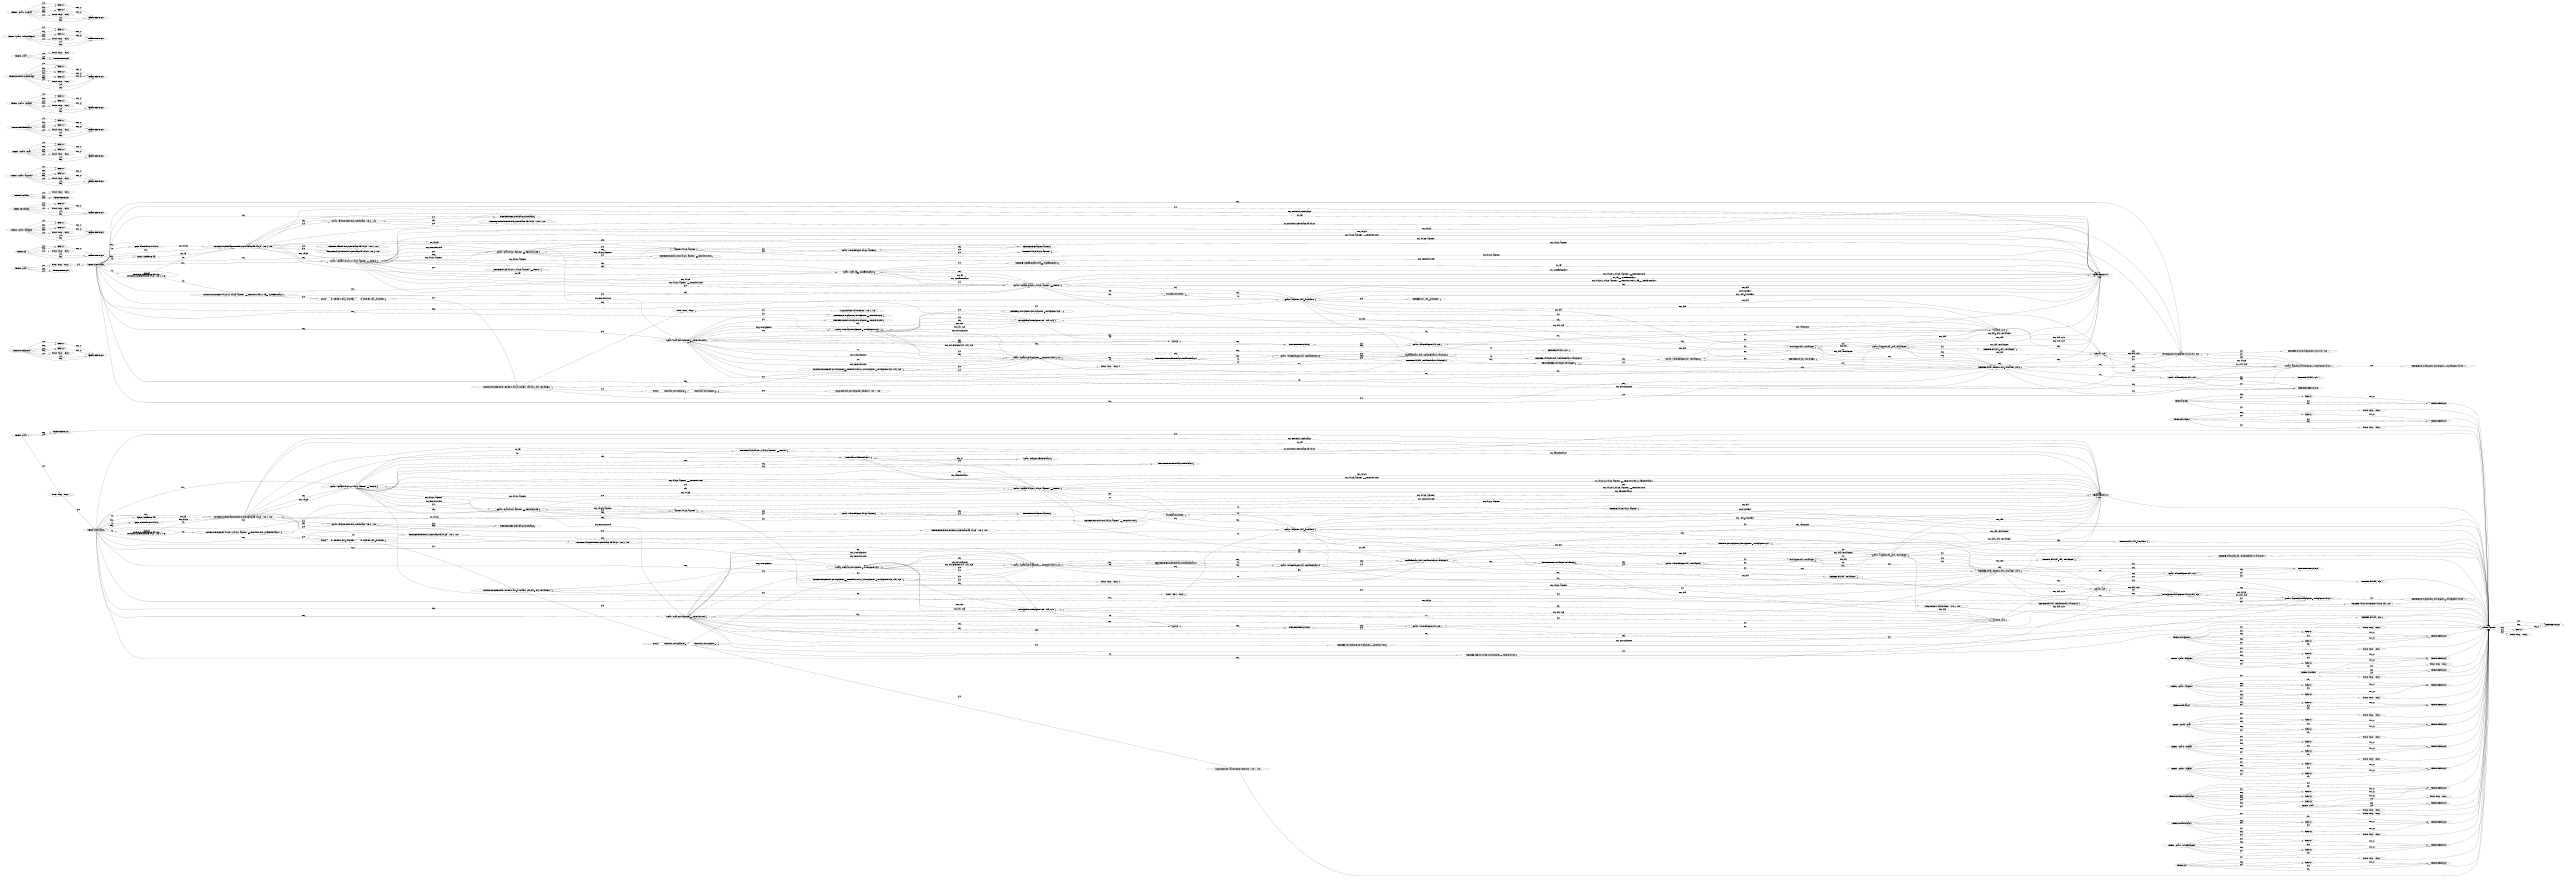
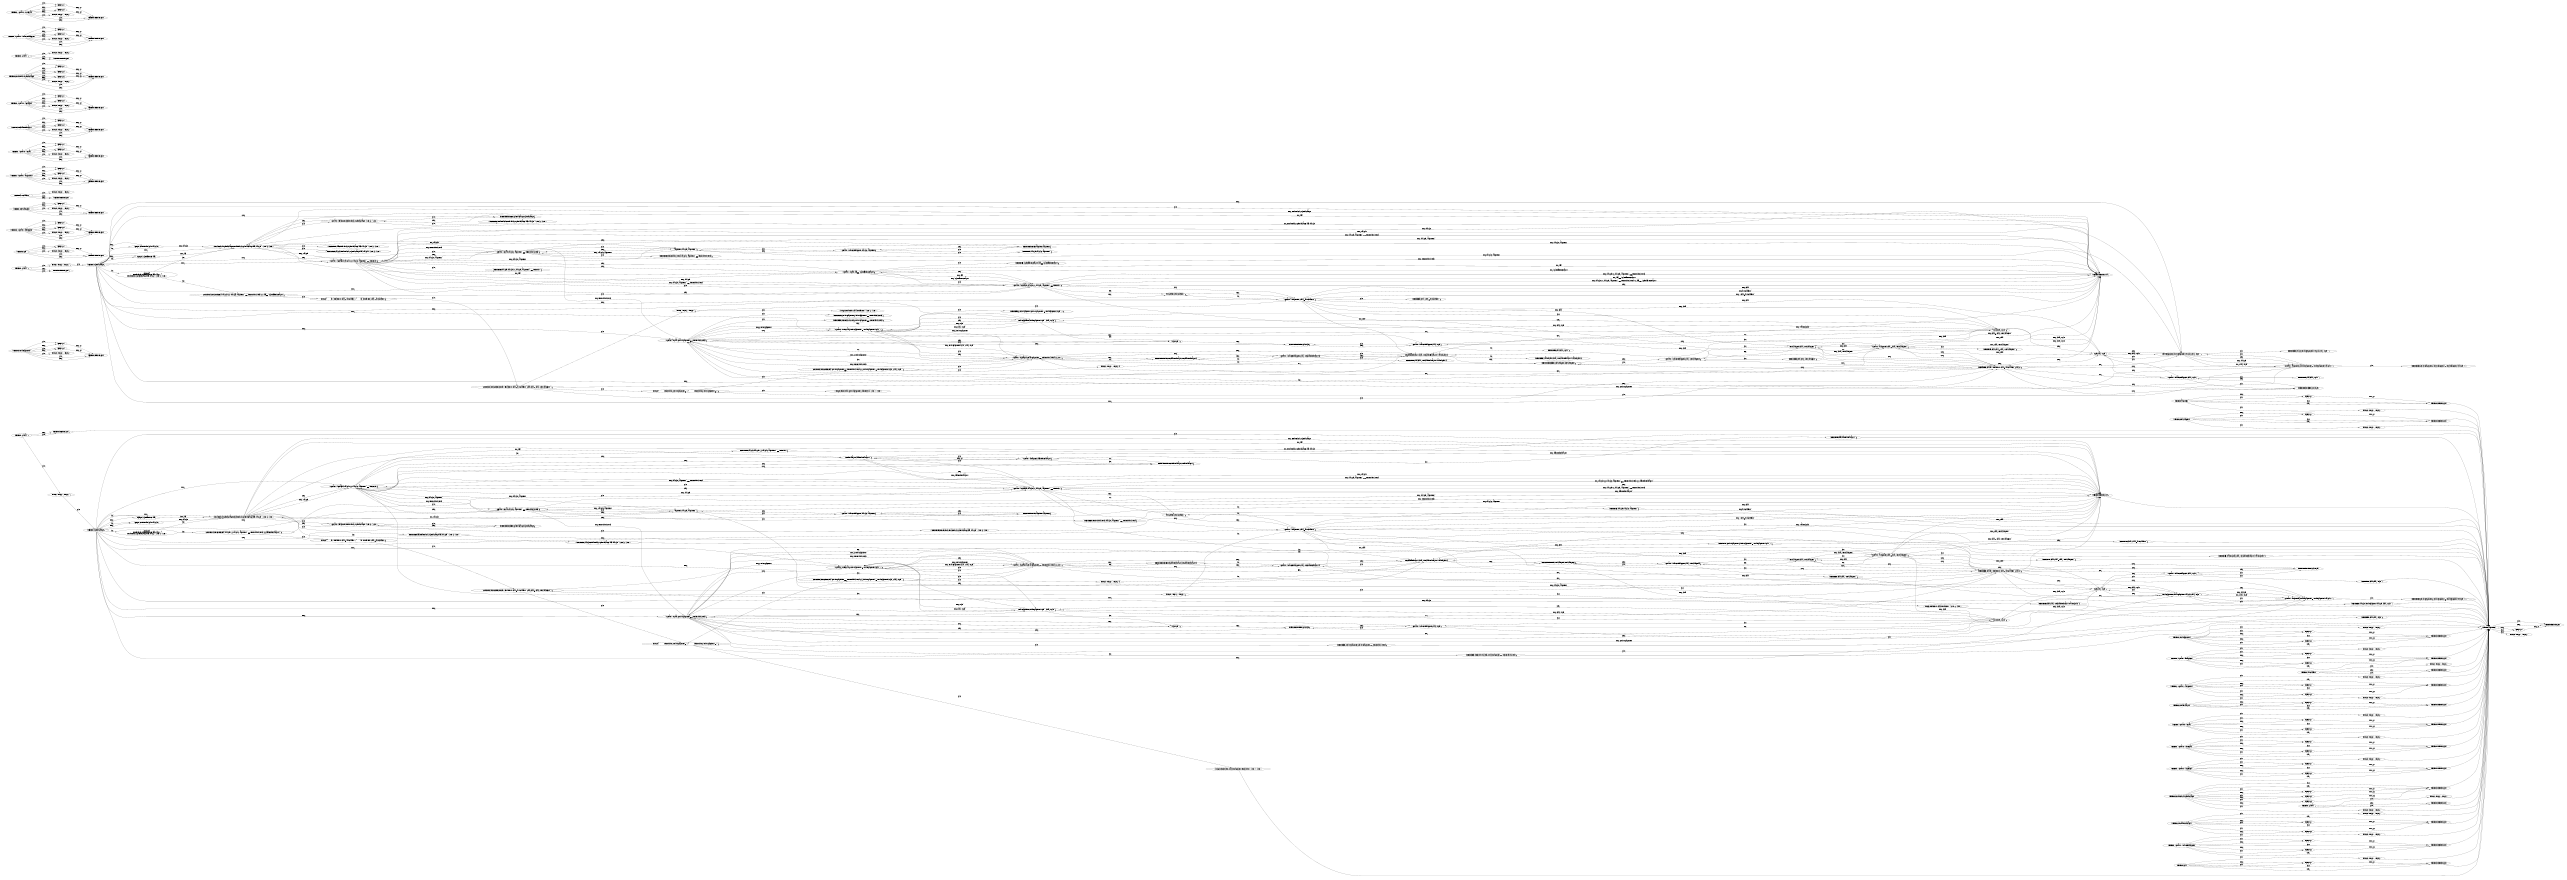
none -> (1843, 438)
none -> (947, 457)
none -> (1111, 459)
none -> (1100, 463)
